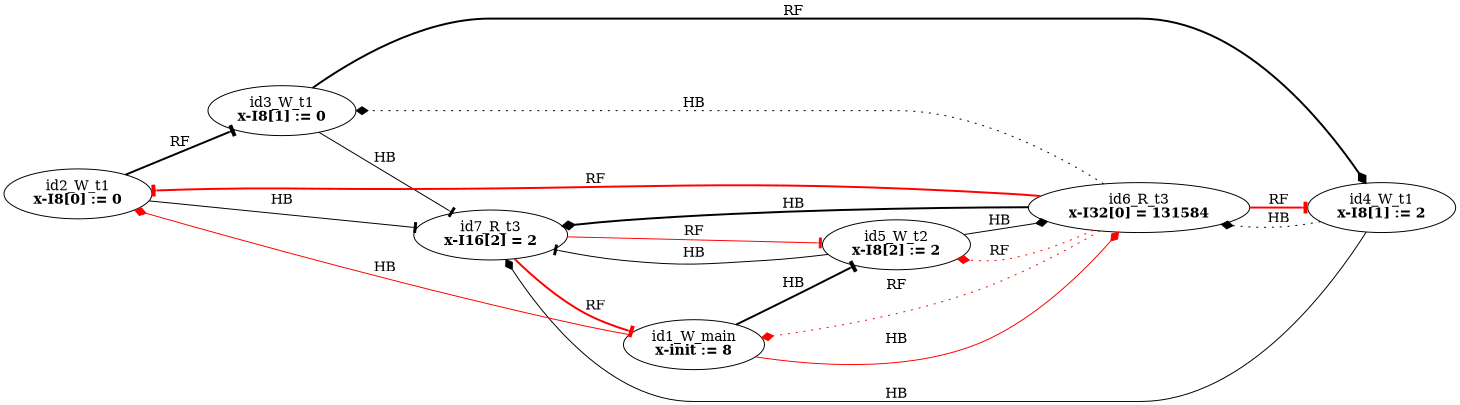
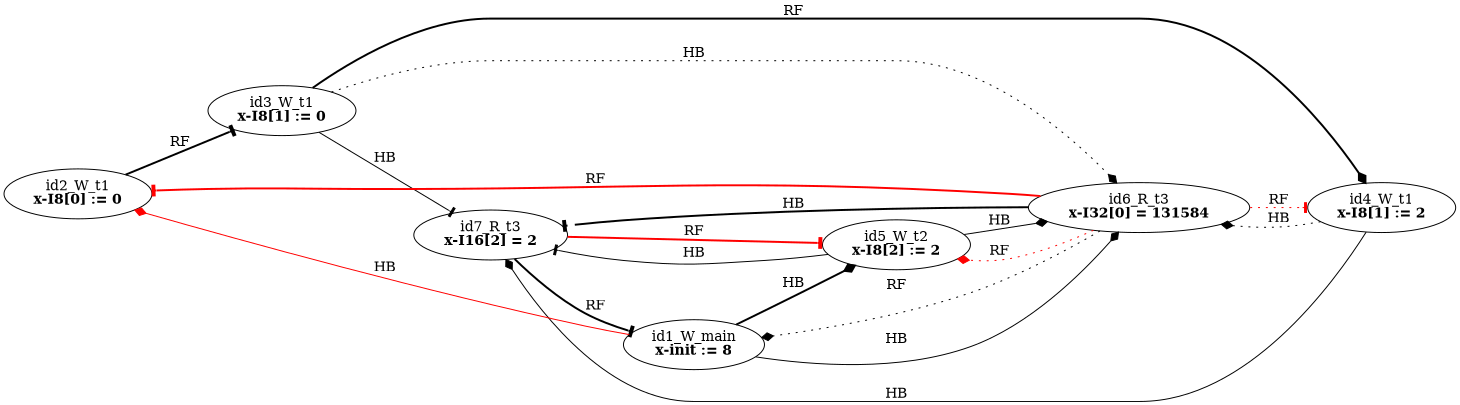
(743, 111) -> (735, 61)
(1276, 208) -> (1276, 208)
(801, 211) -> (801, 211)
(281, 214) -> none
(692, 240) -> (692, 240)
(793, 296) -> (793, 296)
(943, 301) -> (943, 301)
(567, 302) -> (567, 302)
(951, 352) -> (951, 352)
